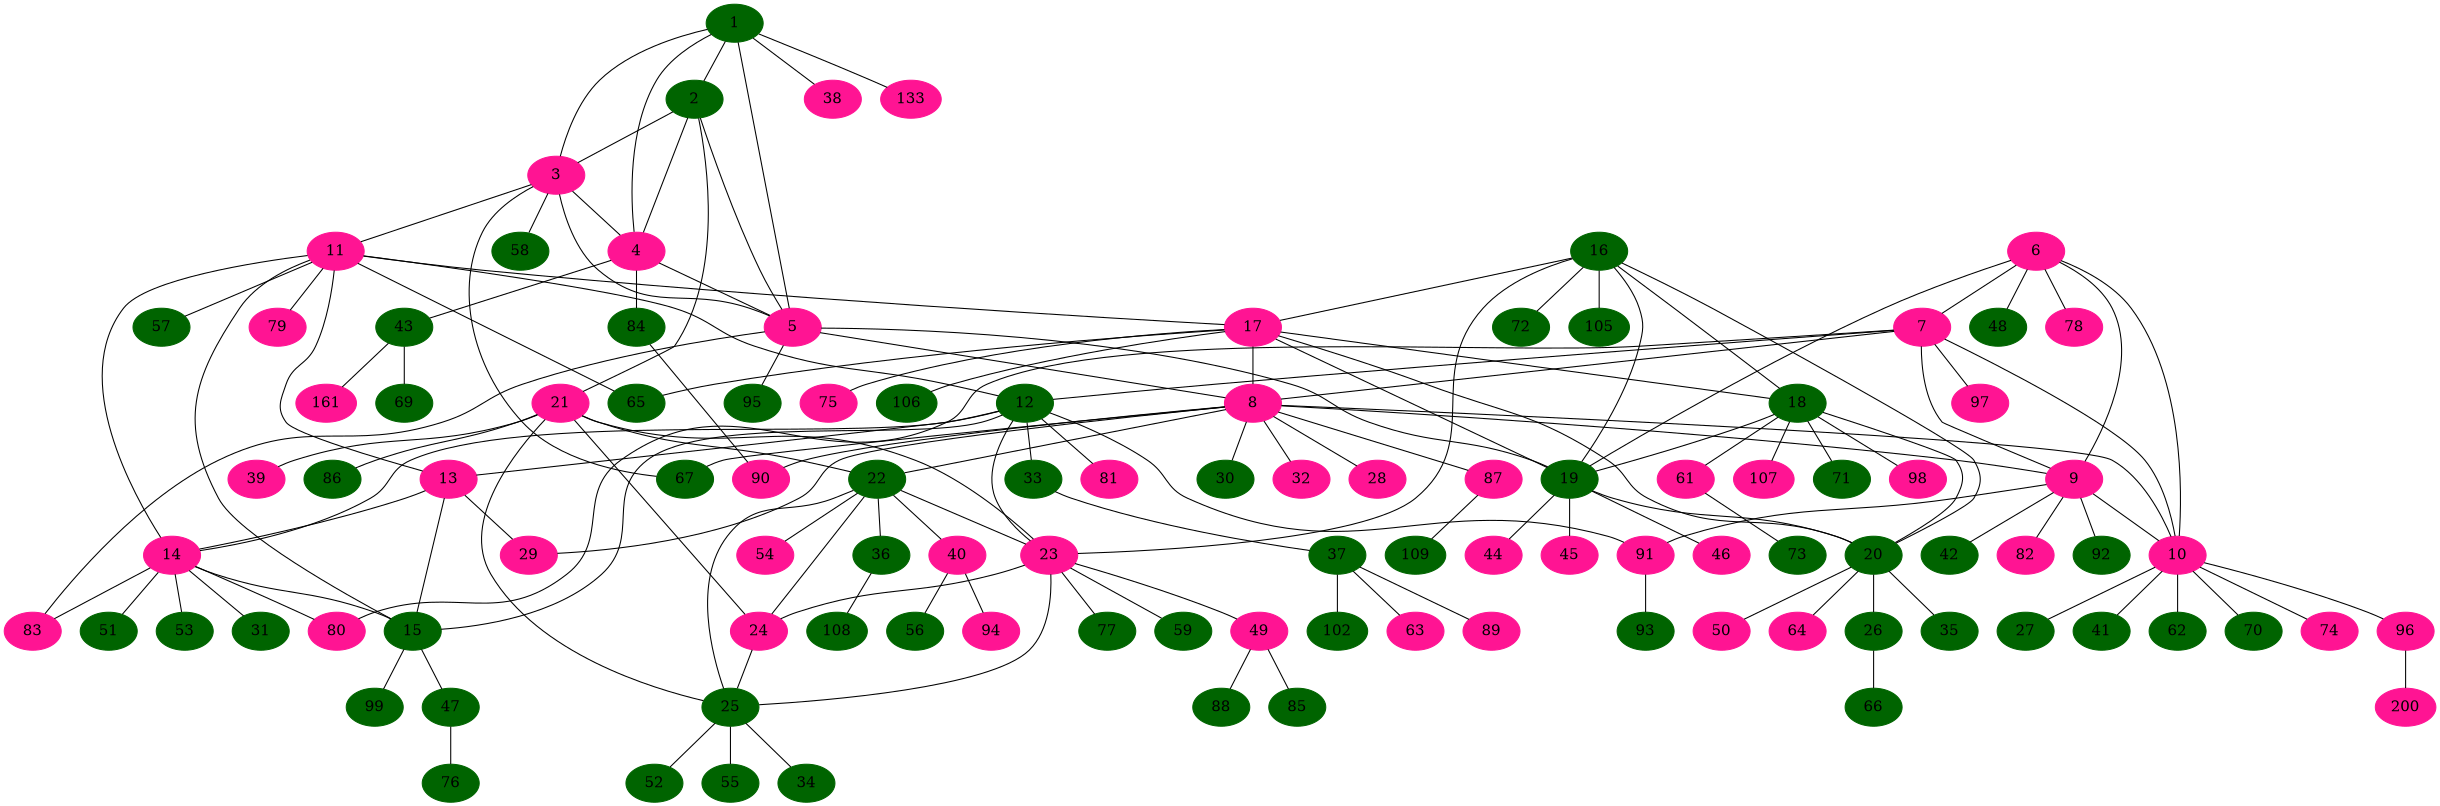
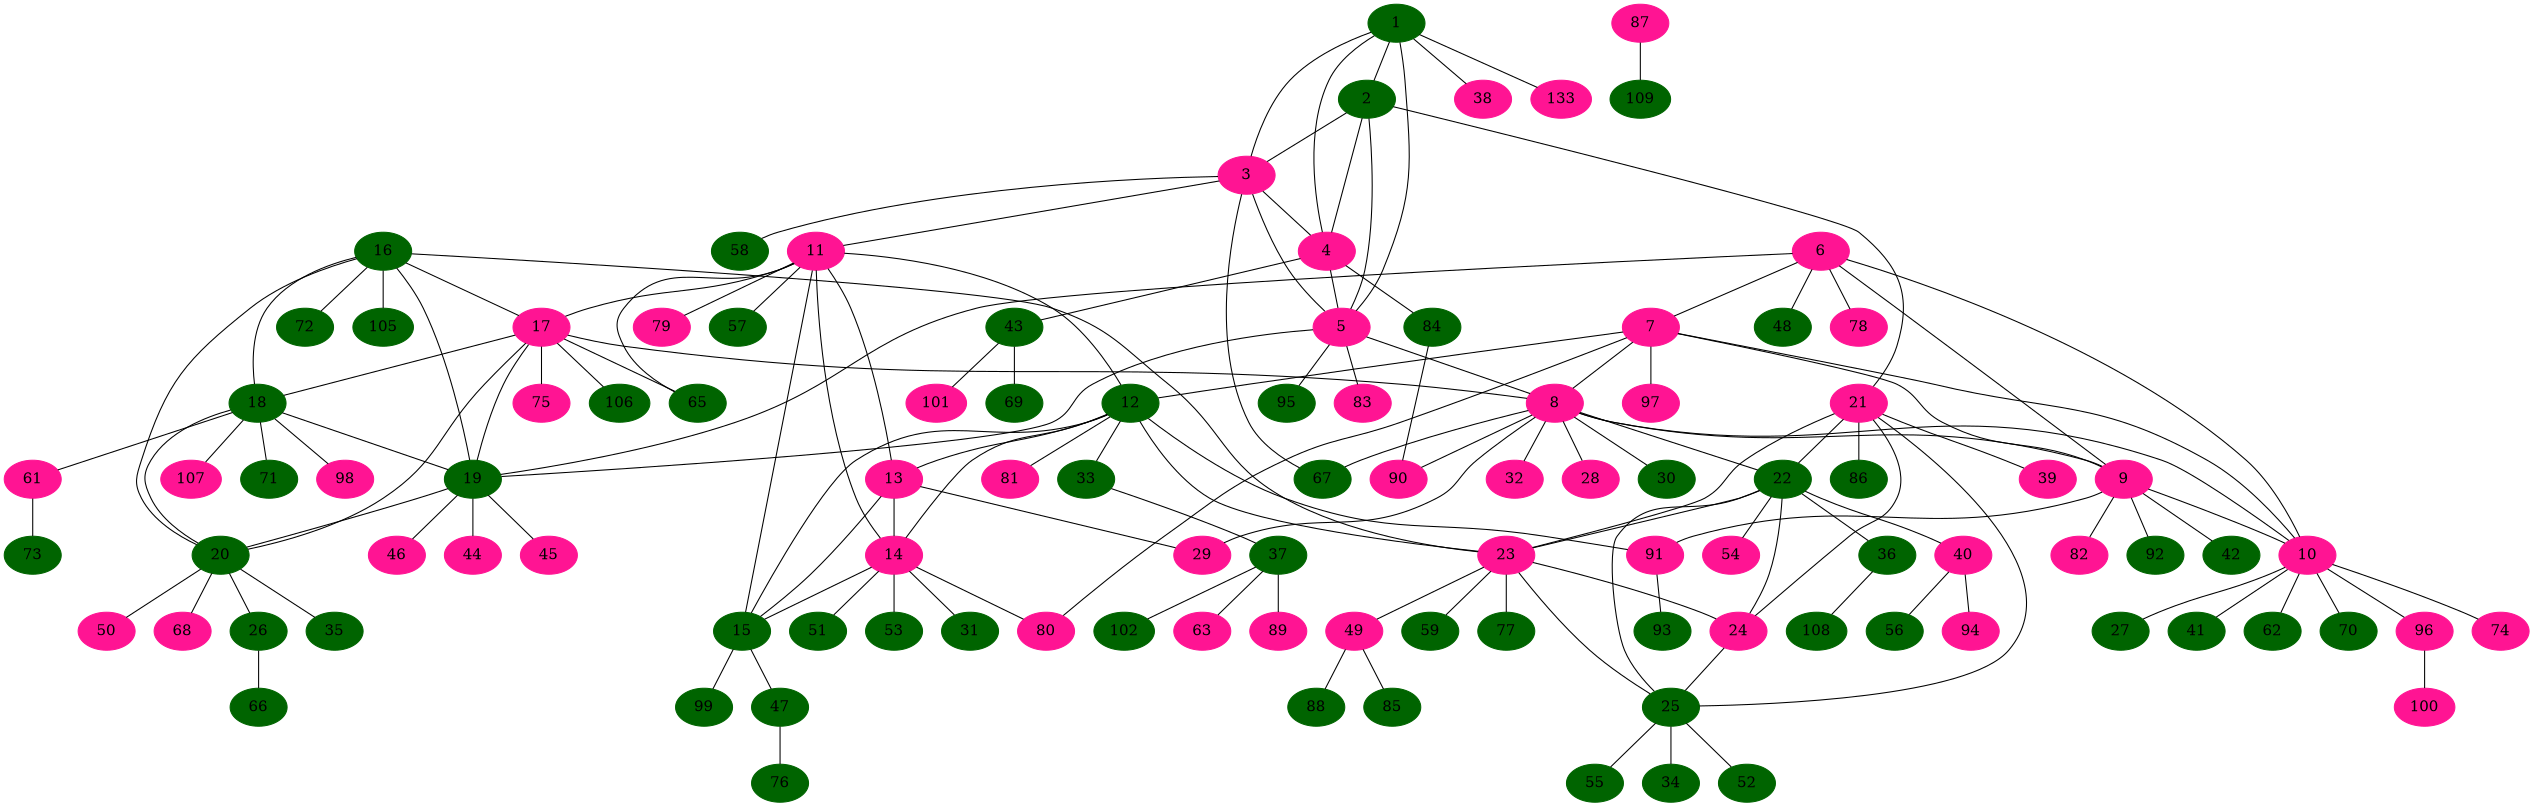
(326, 403) -> (936, 403)
(1373, 441) -> none
(102, 593) -> none
(1798, 631) -> (183, 631)
(2406, 707) -> (2425, 707)
